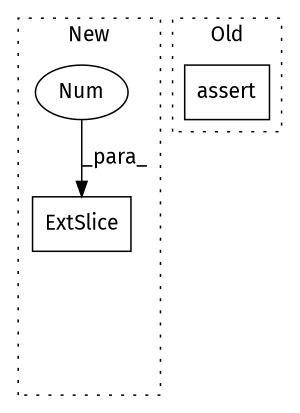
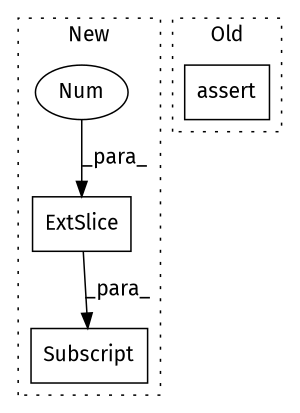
none -> (89, 356)
